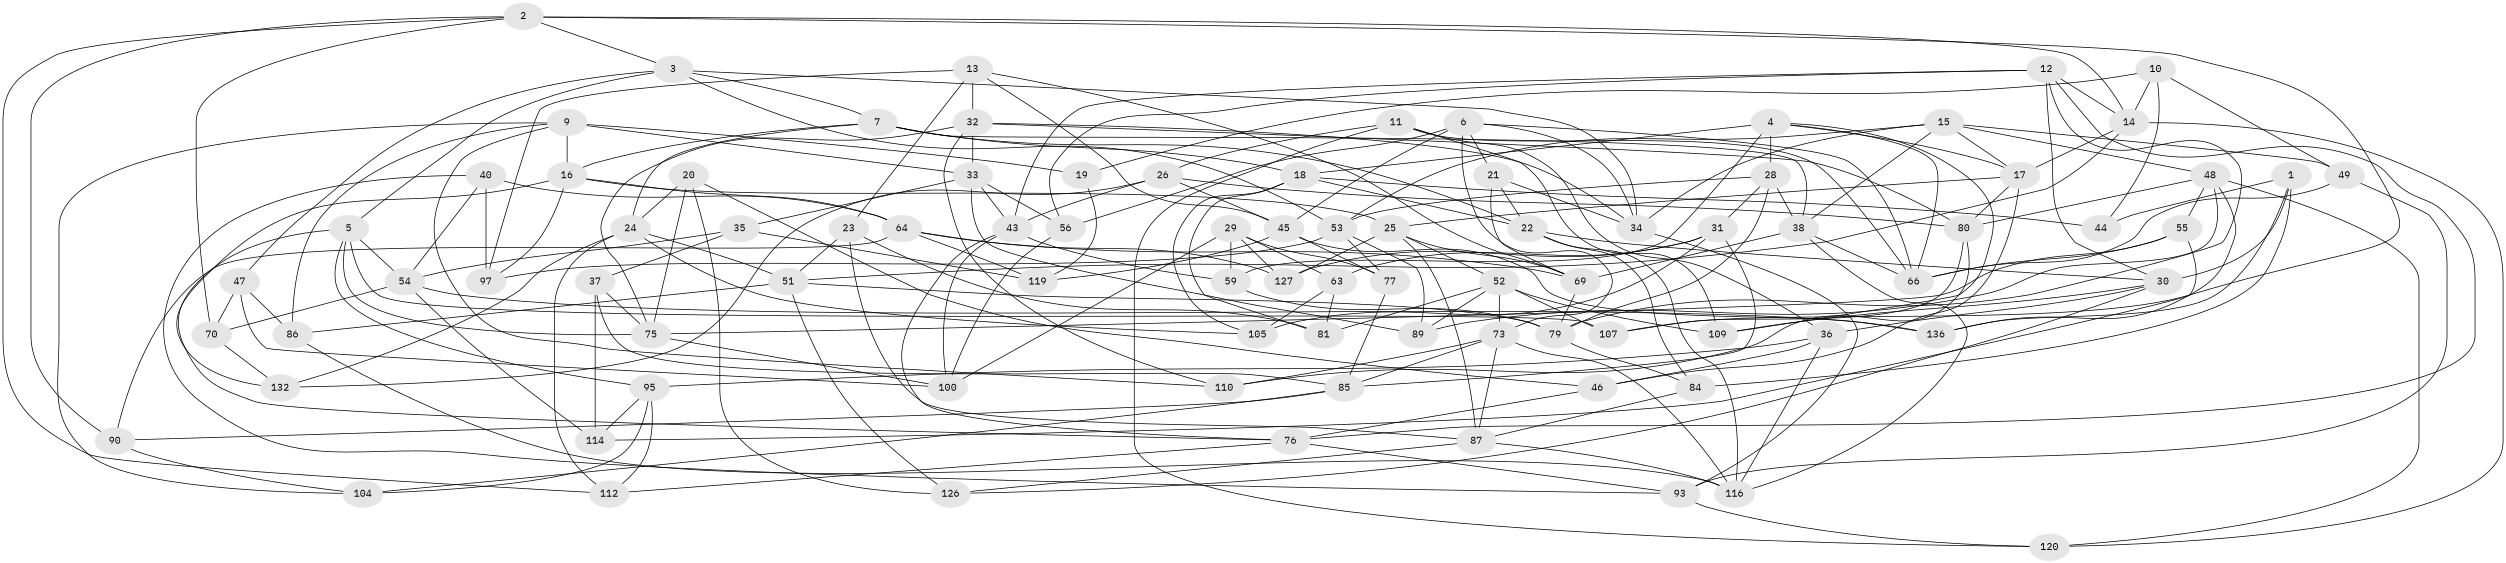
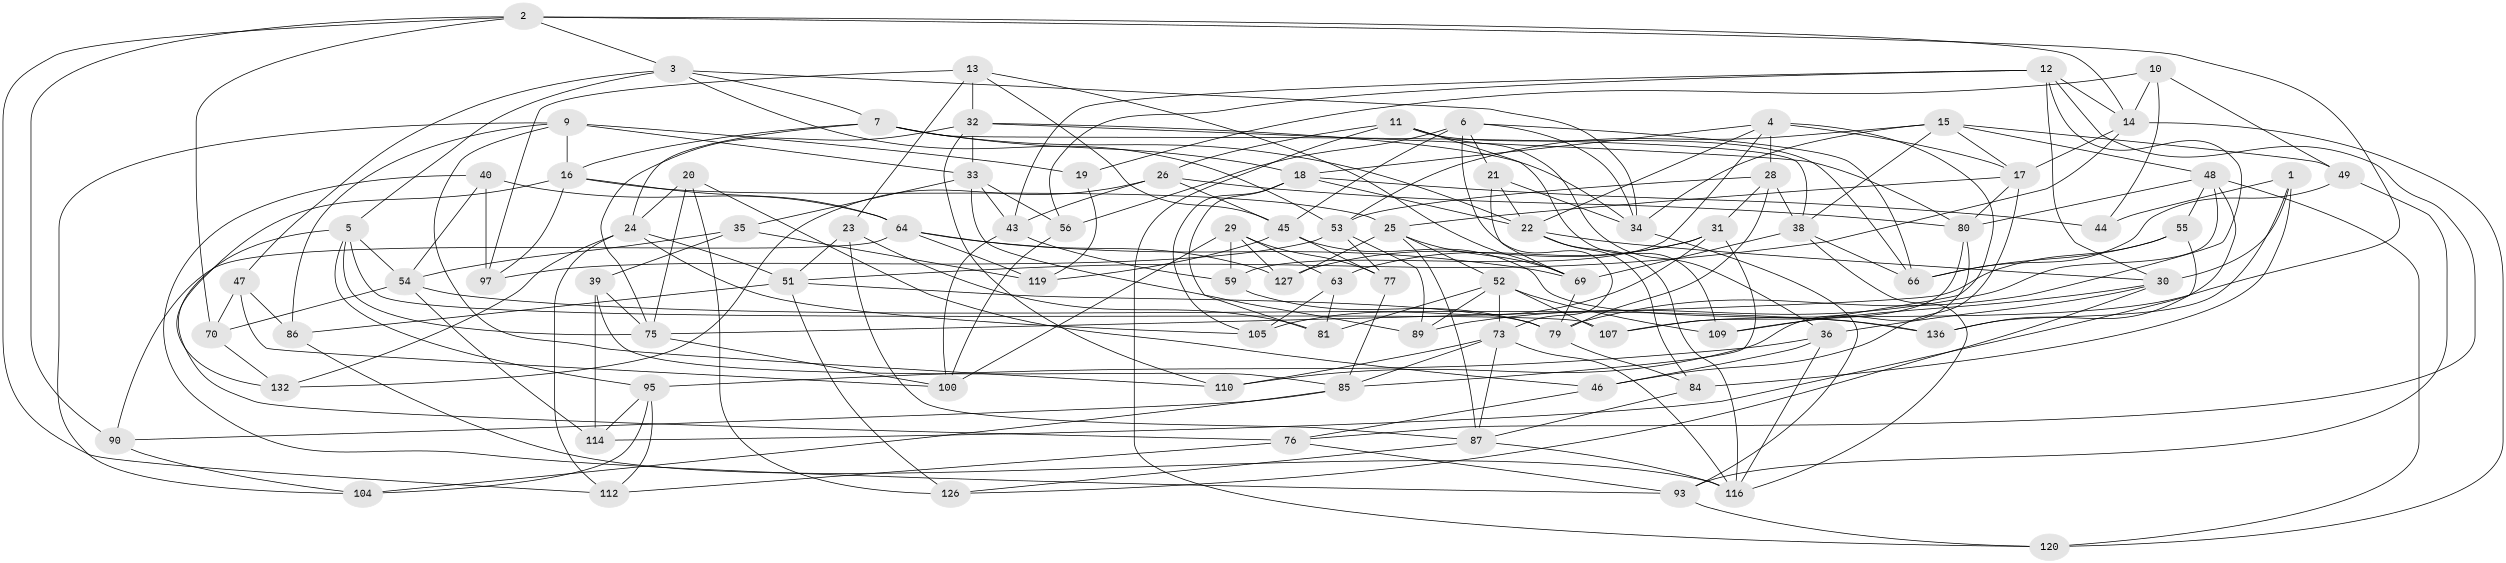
(1933, 162) -> (1649, 176)
(595, 282) -> (595, 282)
(976, 418) -> none
